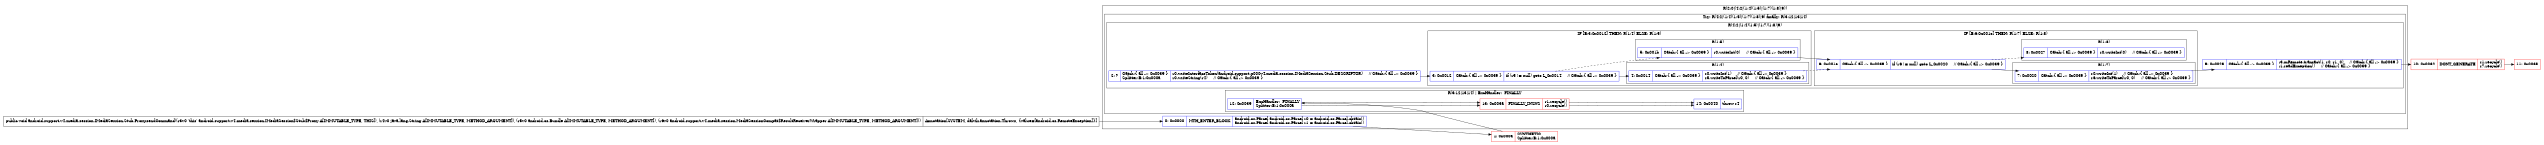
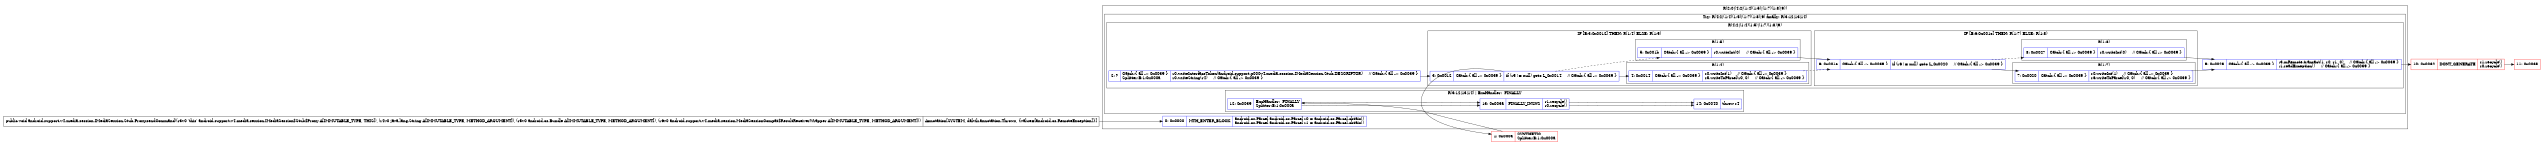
none -> (2199, 58)
(2491, 66) -> (2491, 66)
(1525, 104) -> (1525, 104)
(1424, 131) -> (1423, 93)
